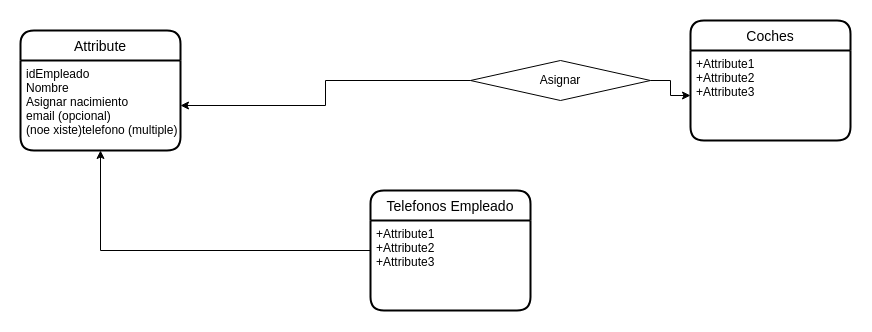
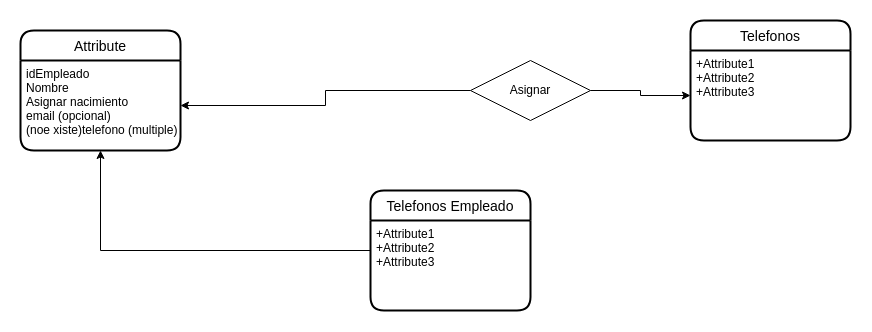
(770, 36) -> (770, 36)
(561, 81) -> (531, 91)
